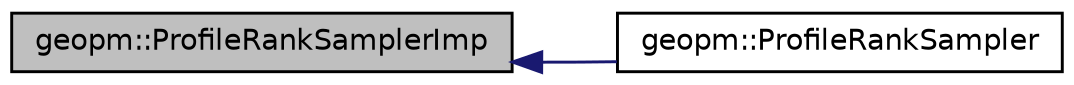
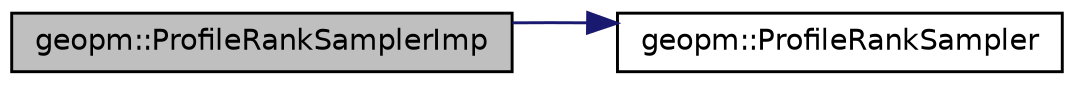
(579, 62) -> (550, 23)
